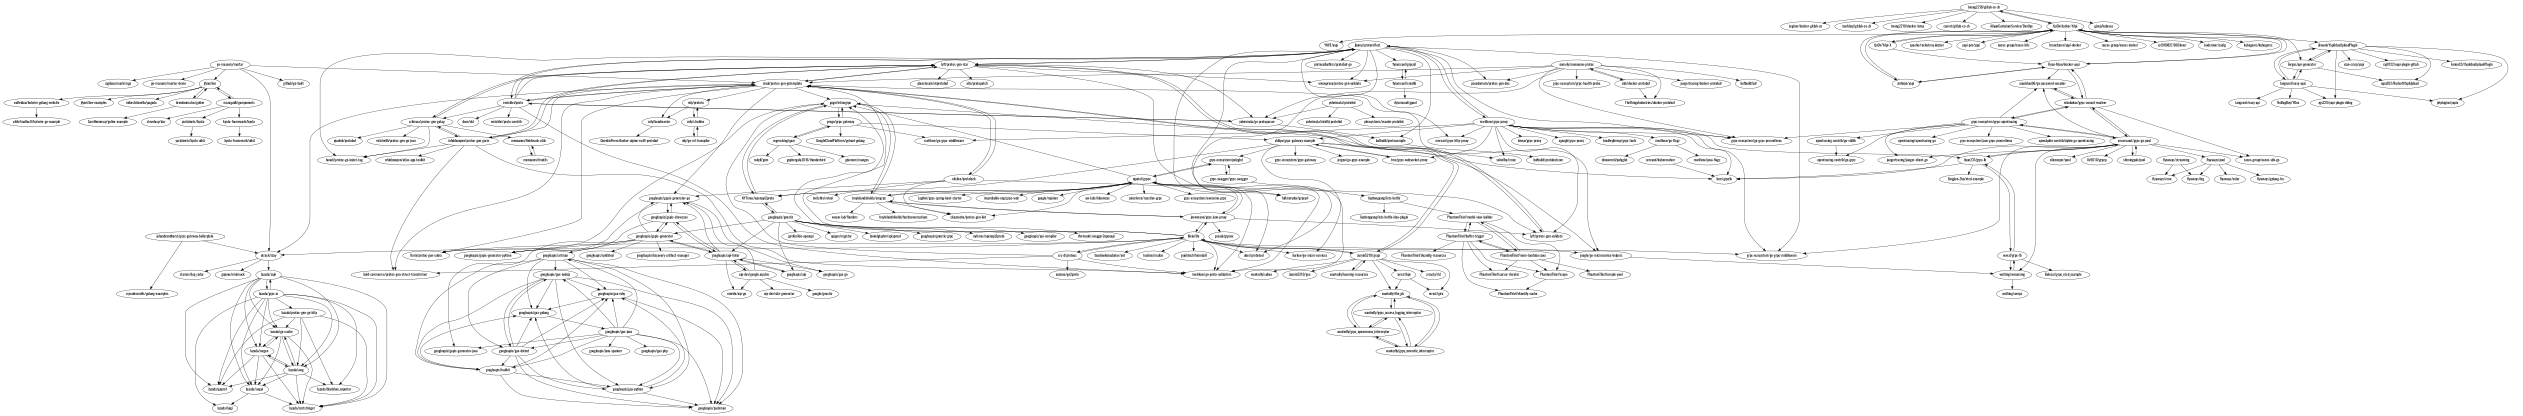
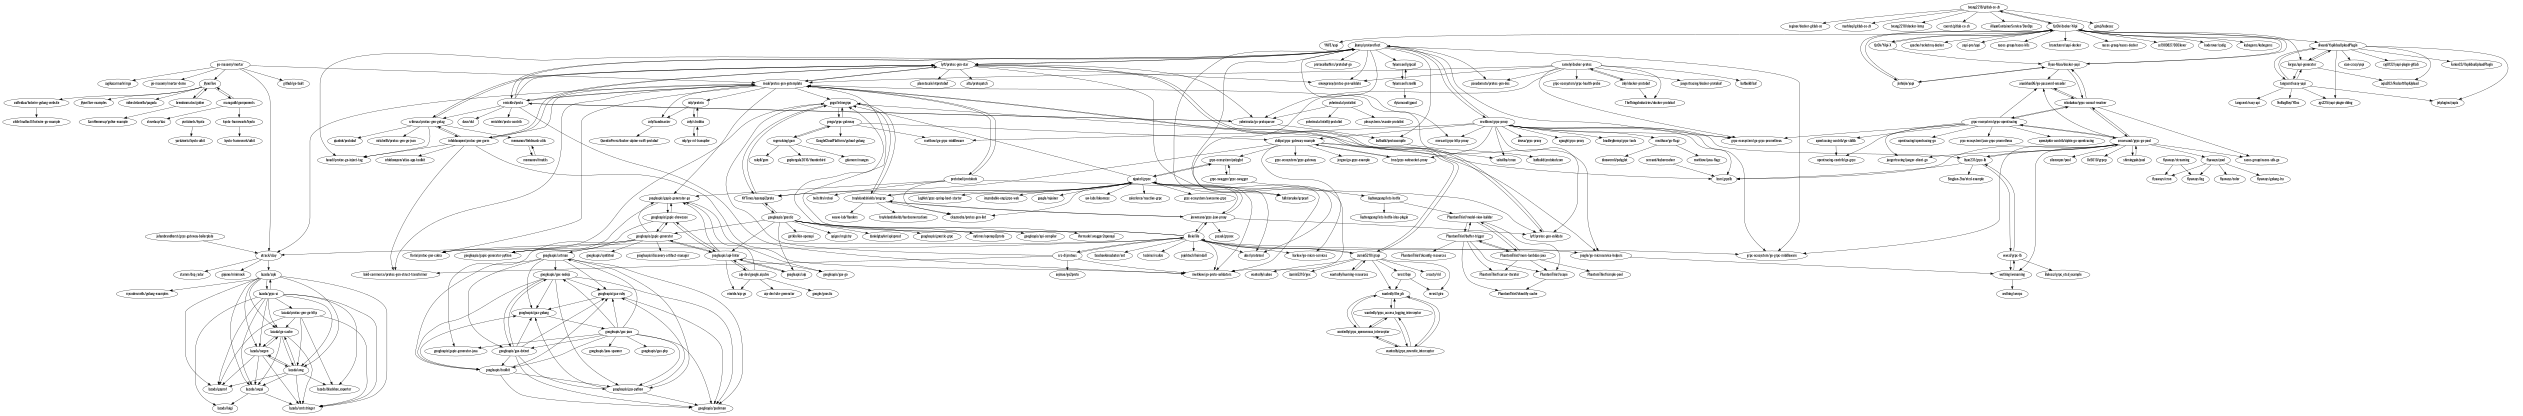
(1577, 65) -> (1577, 65)
(217, 112) -> none
(964, 179) -> (964, 179)
(167, 264) -> (216, 285)
